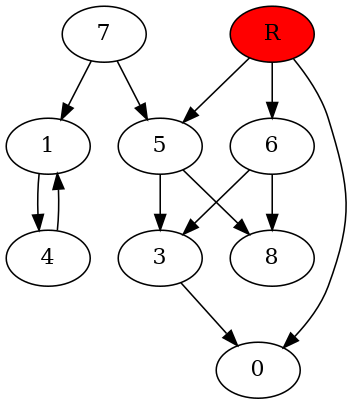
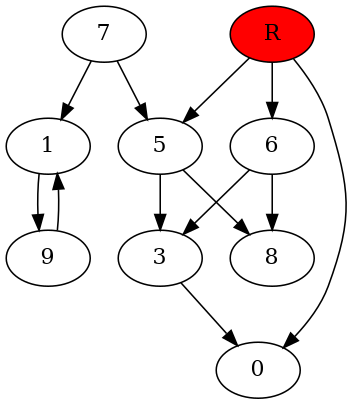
(48, 258) -> (48, 258)
